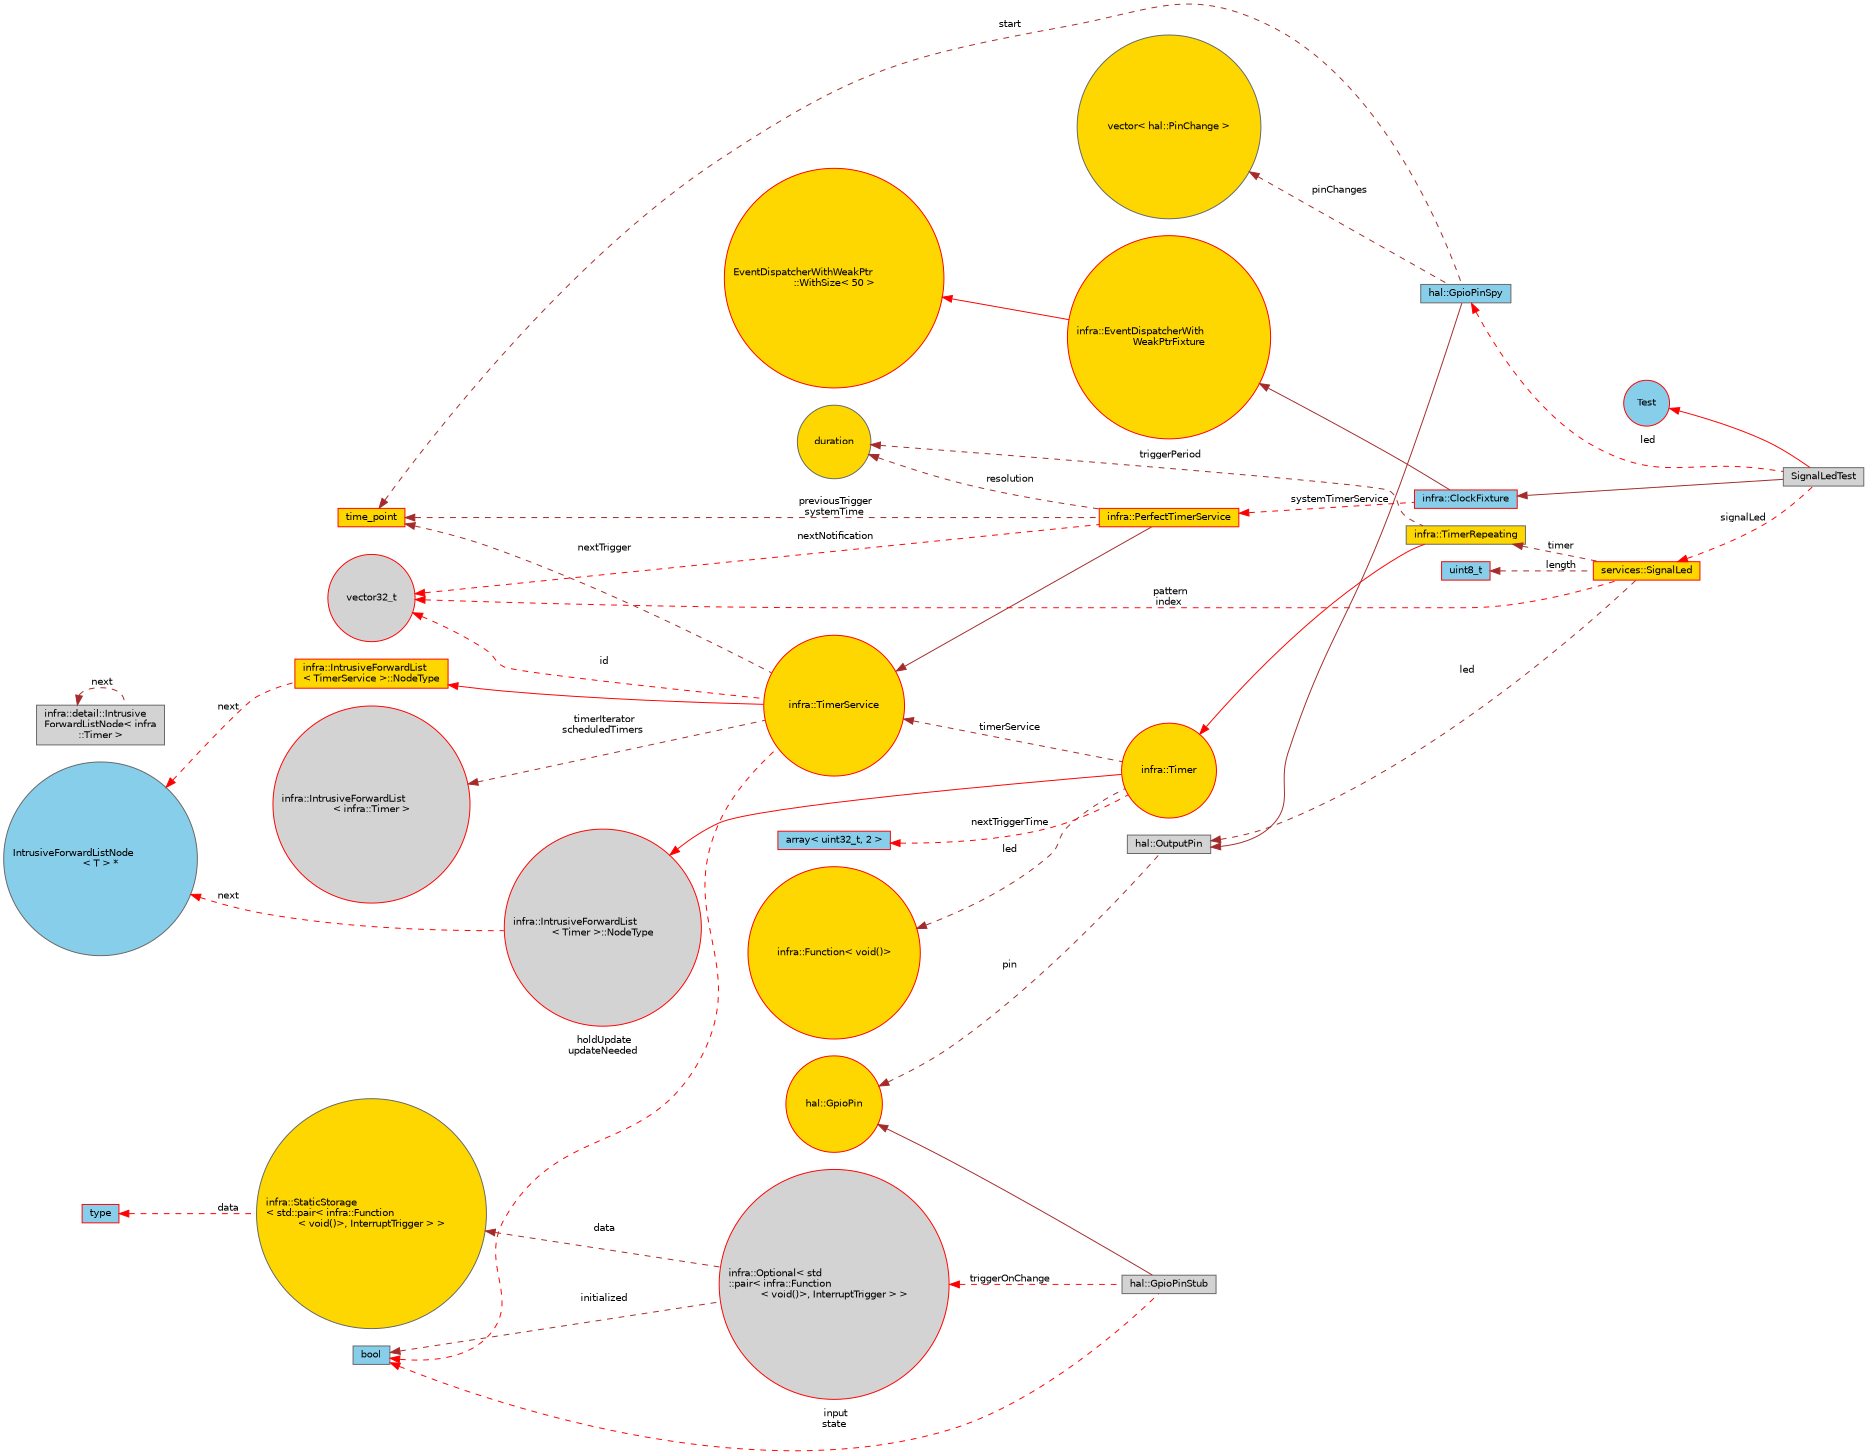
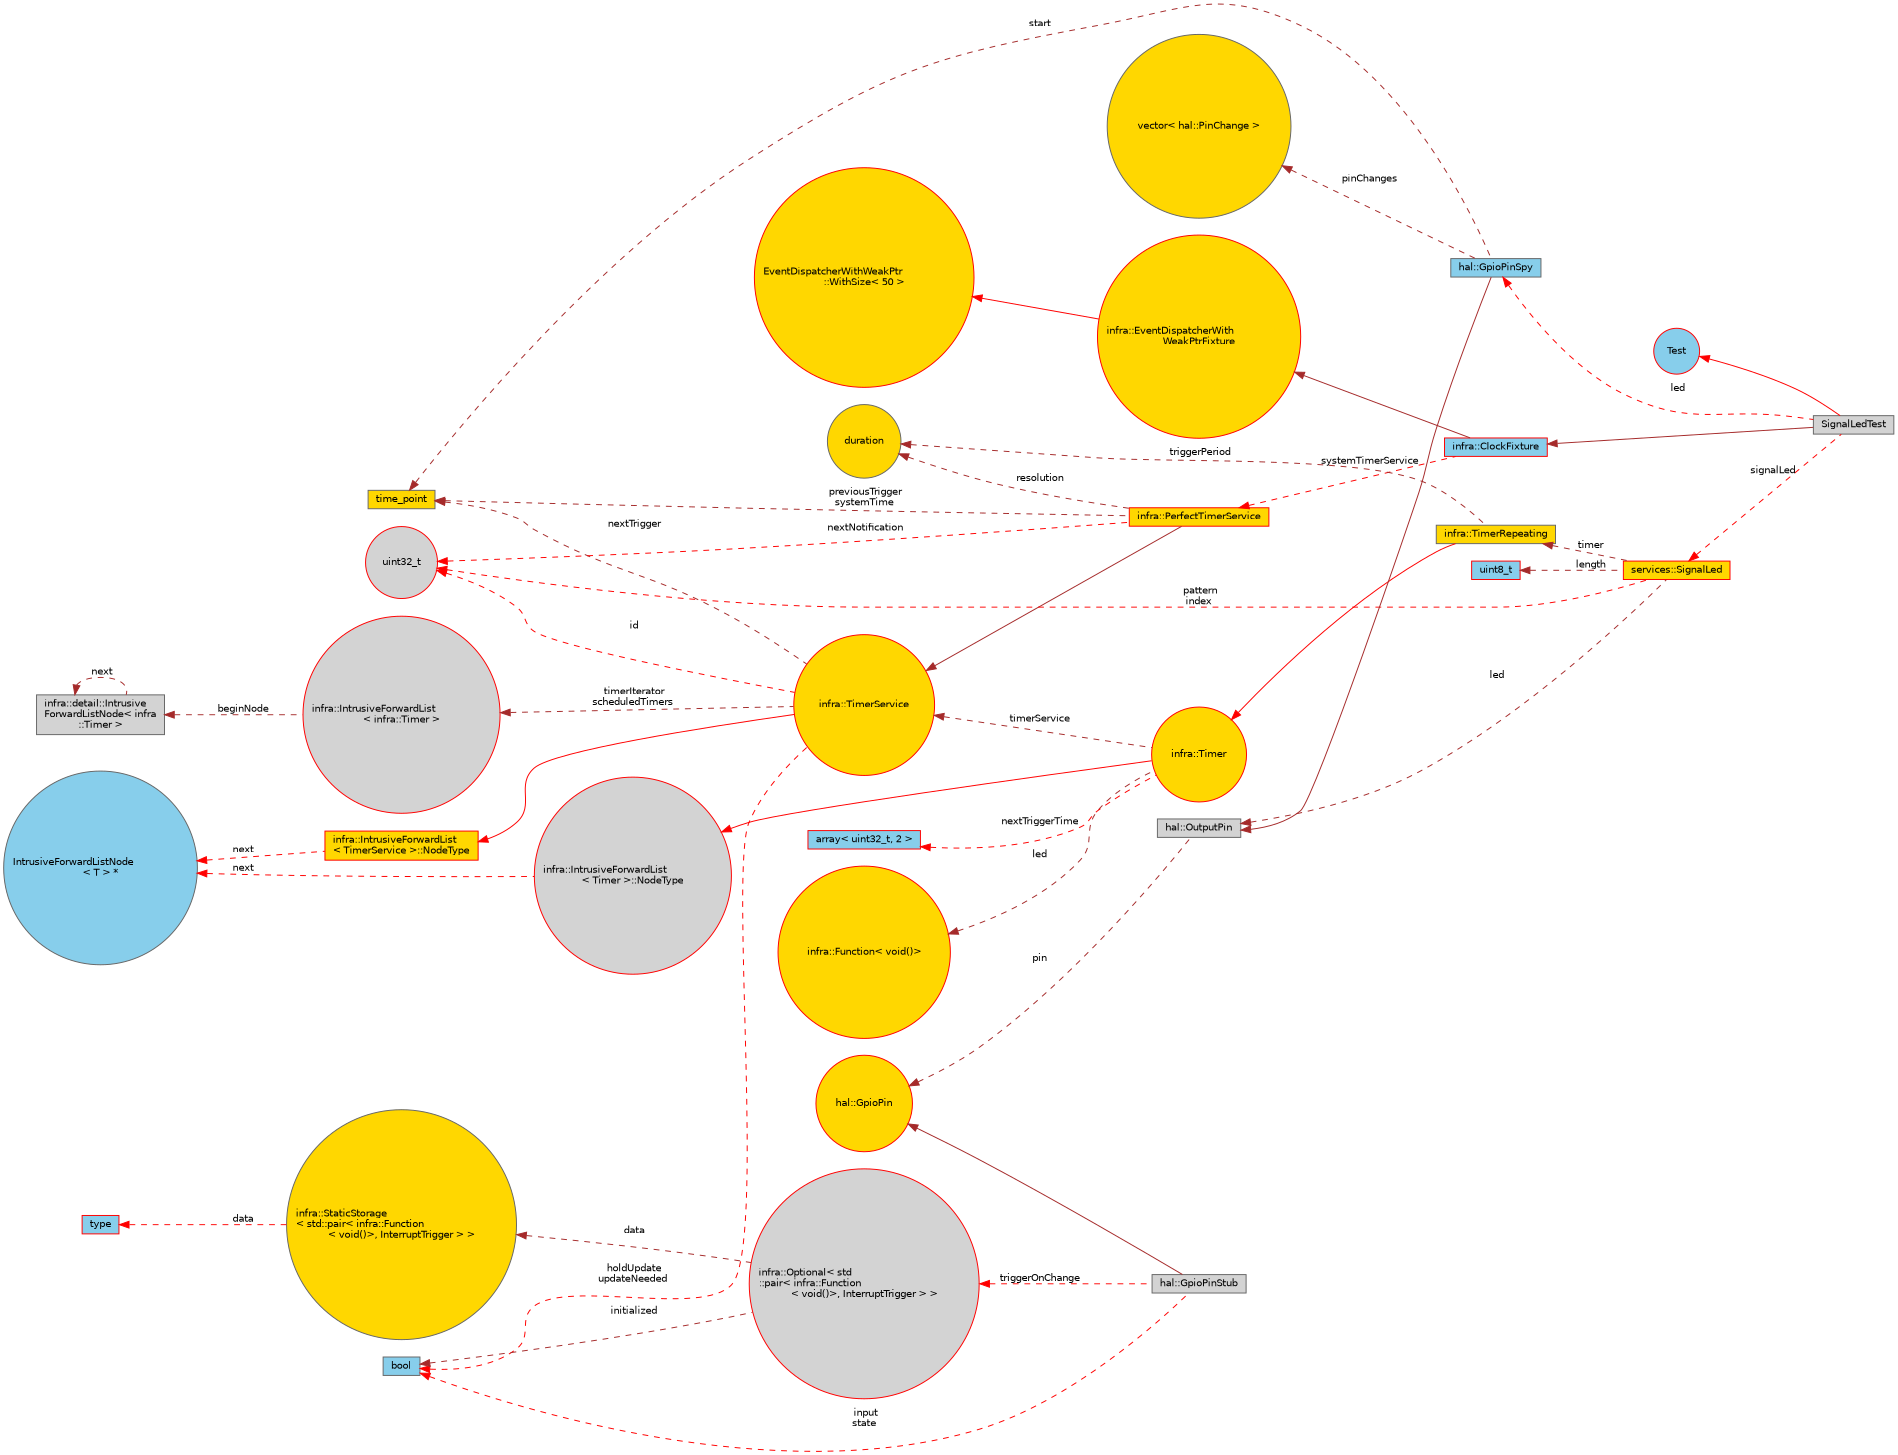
(371, 518) -> (402, 500)
(371, 598) -> (402, 563)
none -> (238, 715)
